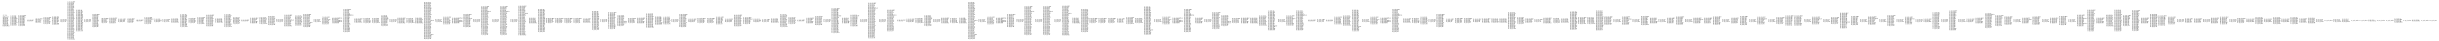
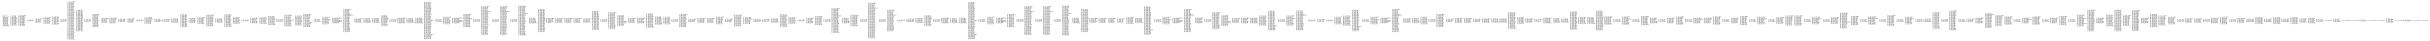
(2337, 21) -> none
